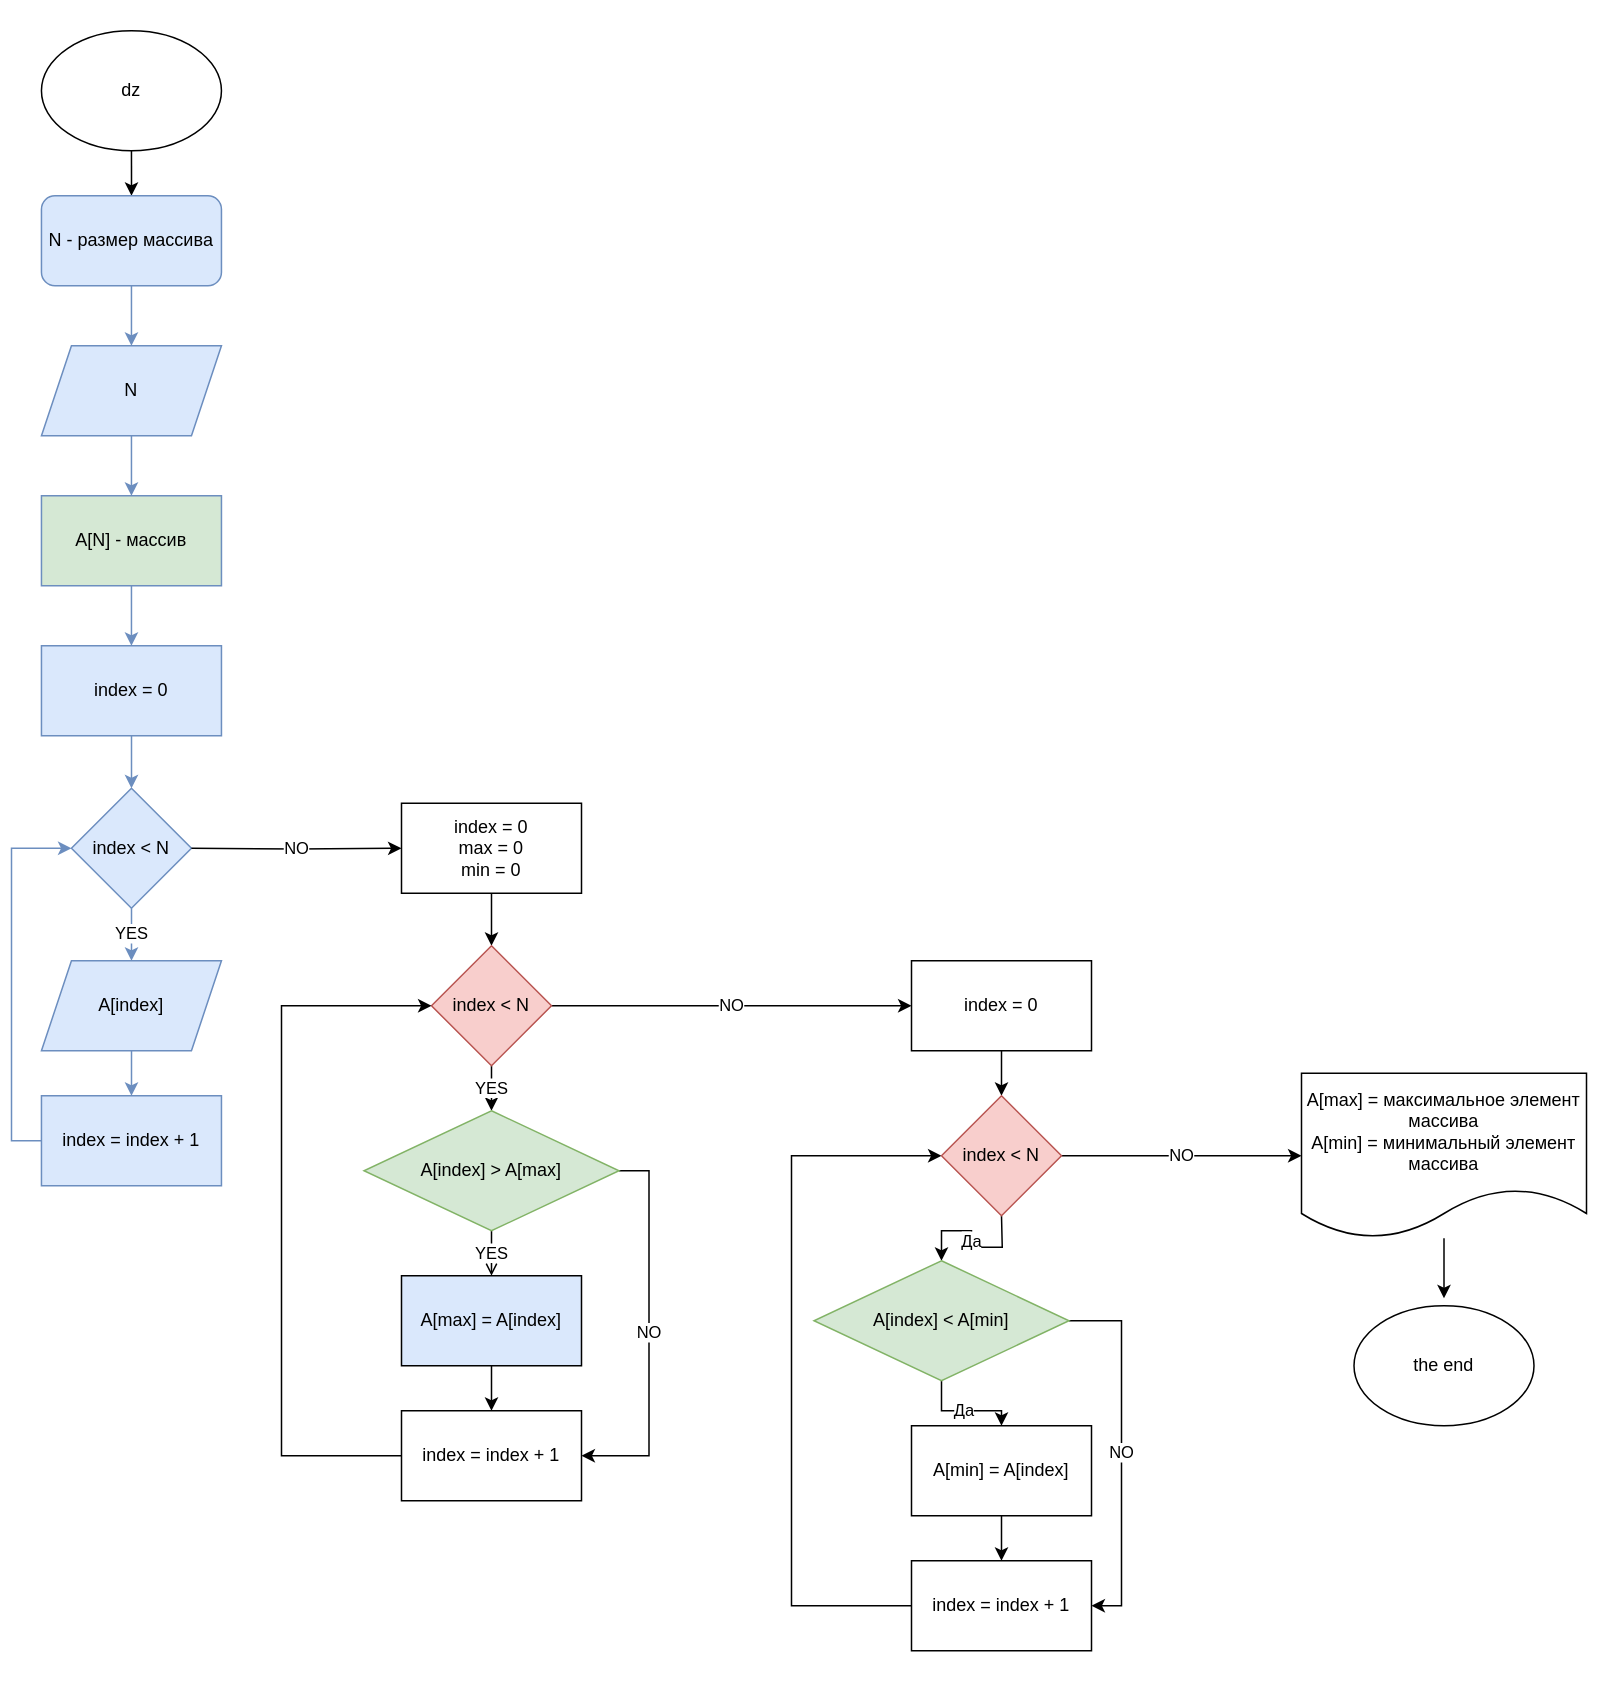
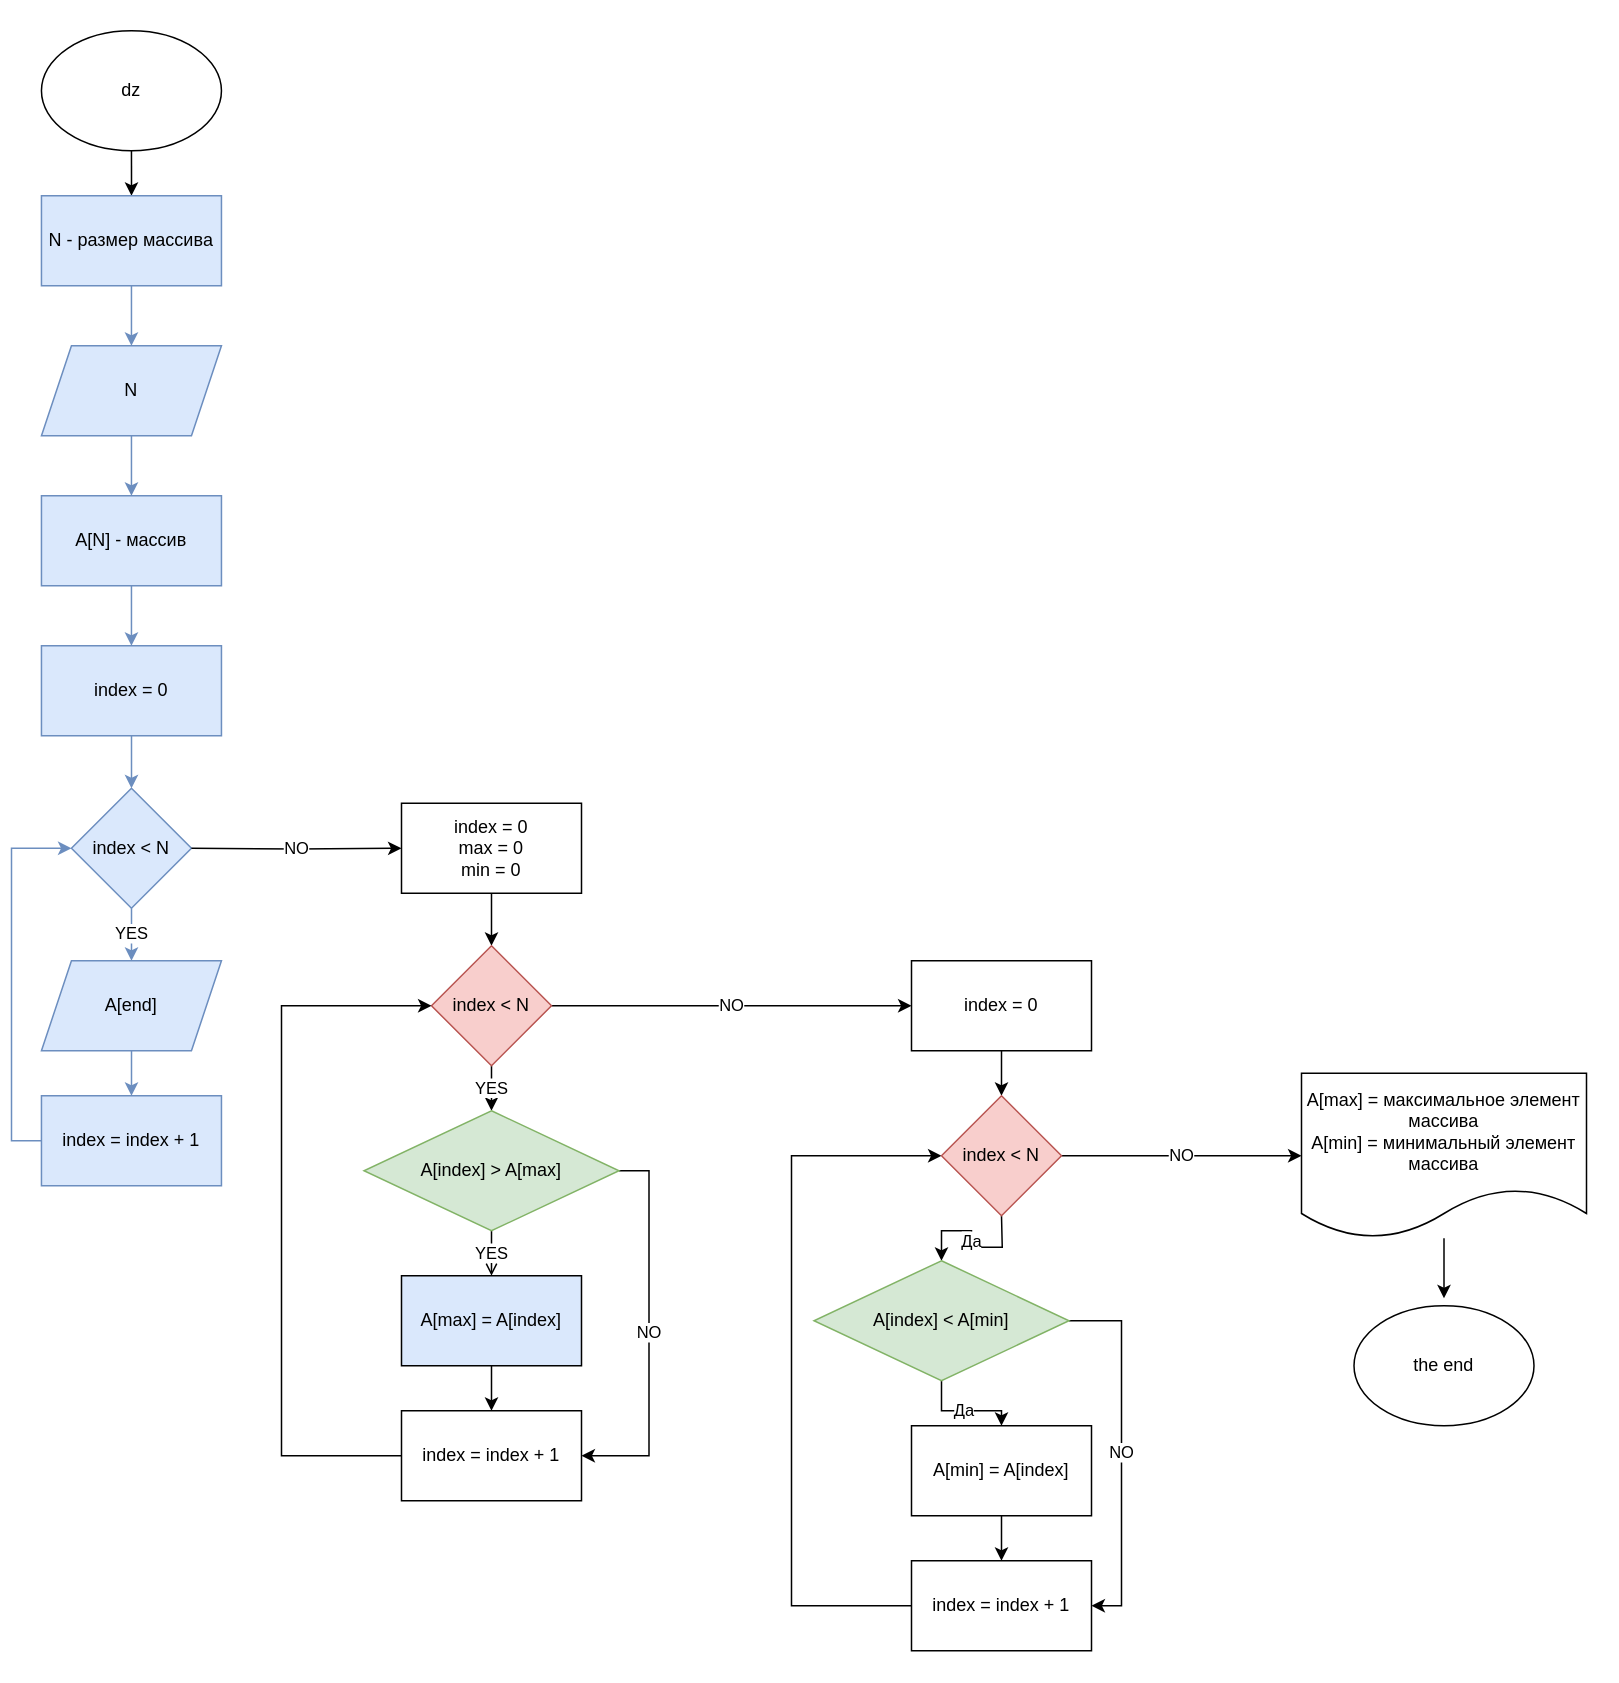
(131, 241) -> (131, 241)
(131, 541) -> (131, 541)
(131, 1006) -> (131, 1006)
